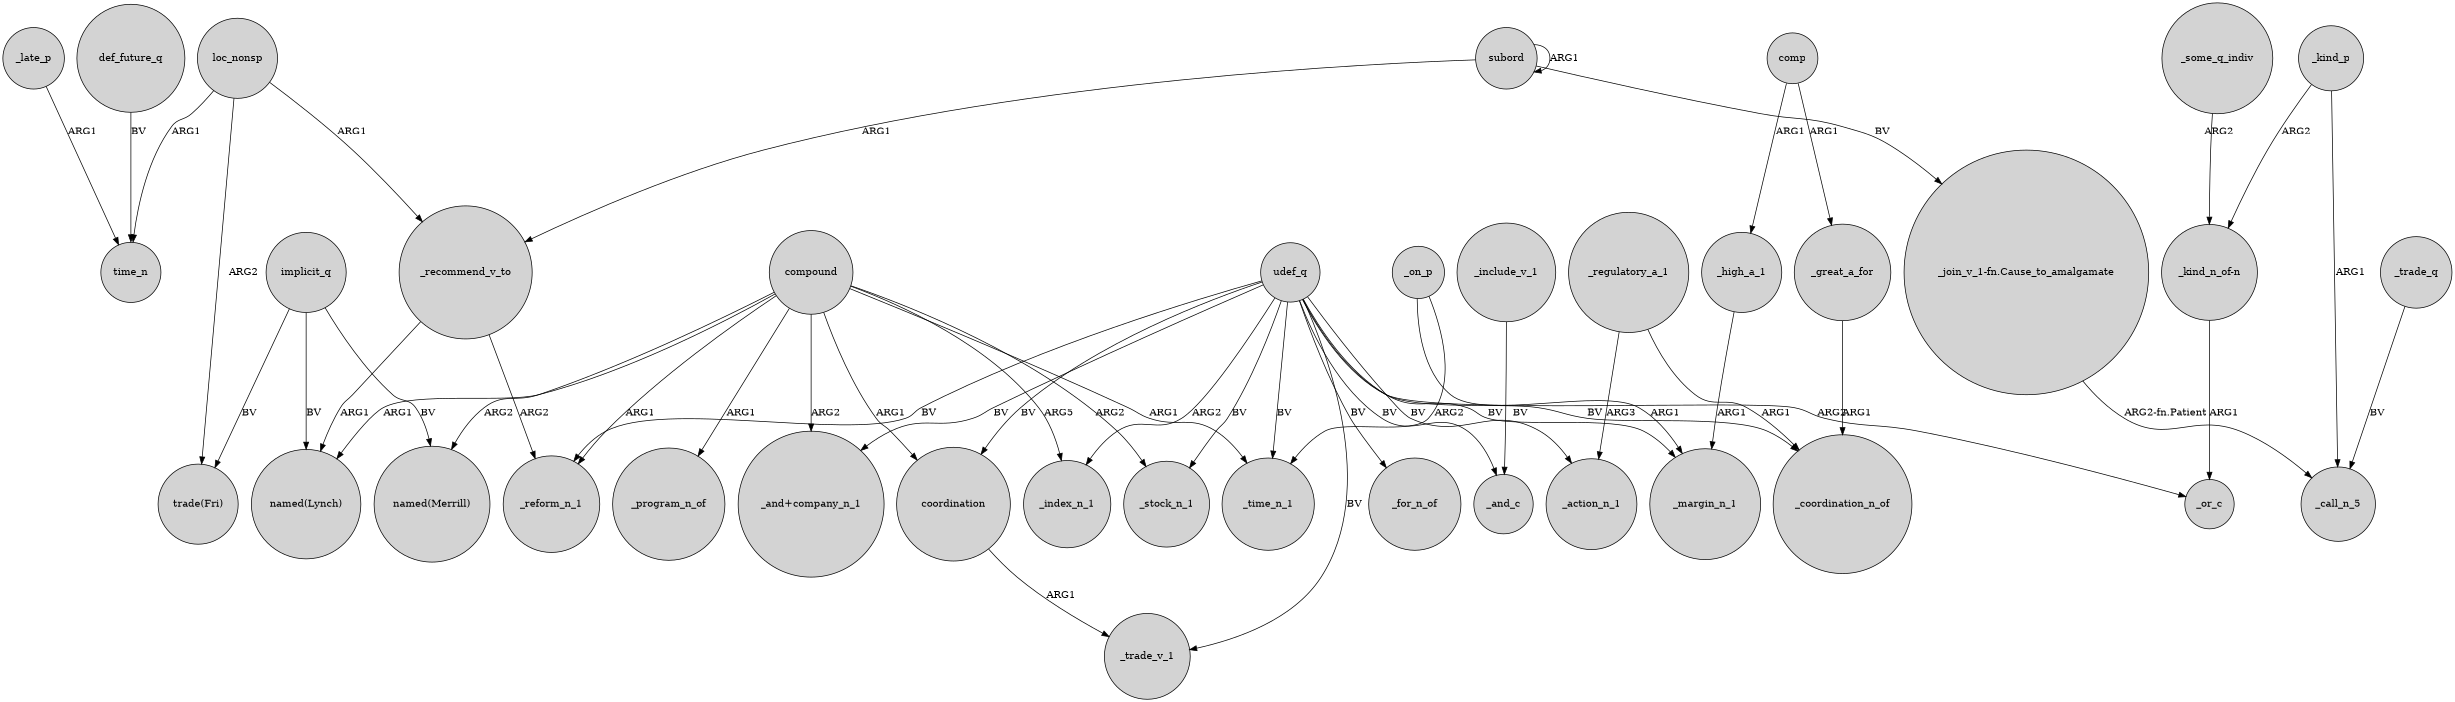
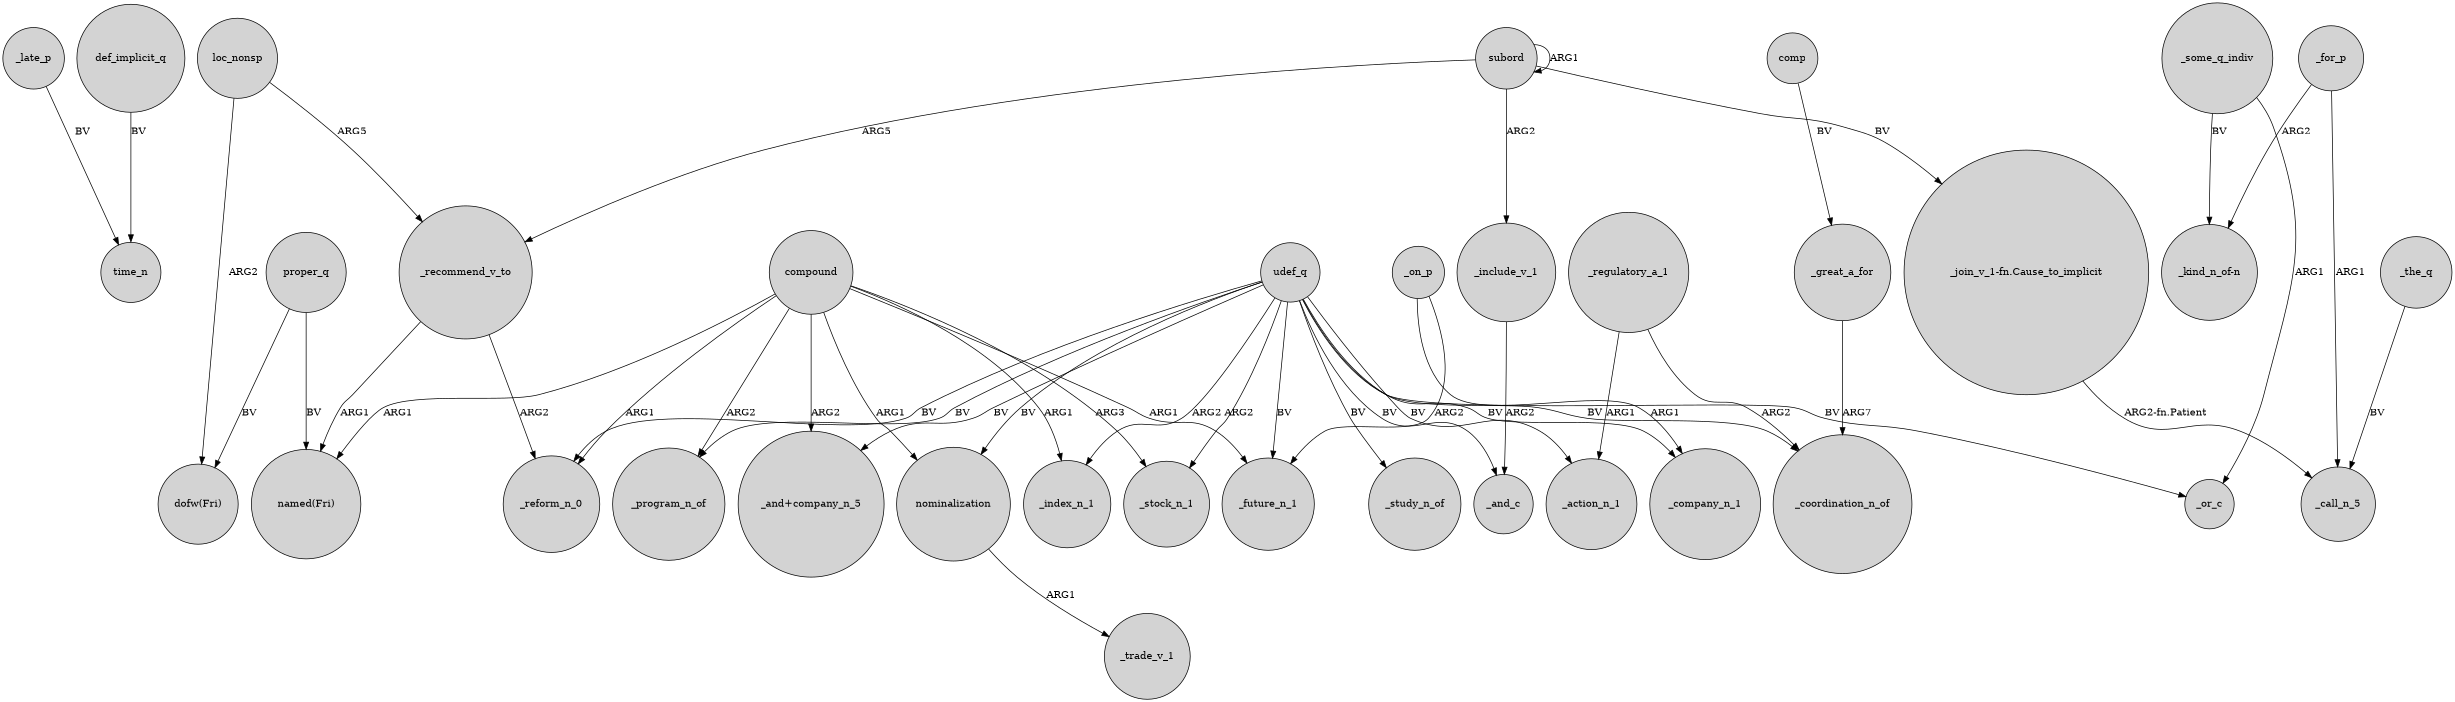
(131, 58) -> (131, 58)
(2331, 58) -> (2331, 58)
(83, 132) -> (83, 132)
(352, 132) -> (352, 132)
(877, 132) -> (877, 132)
(1824, 132) -> (1824, 132)
(2219, 132) -> (2219, 132)
(157, 152) -> none
none -> (1506, 152)
(306, 272) -> (306, 272)
(1742, 272) -> none
(2026, 272) -> (2026, 272)
(2416, 272) -> (2416, 272)
(2209, 396) -> (2290, 289)
(741, 413) -> (741, 413)
(1059, 413) -> (1059, 413)
(1110, 413) -> (1110, 413)
(1239, 413) -> (1239, 413)
(1520, 413) -> (1520, 413)
(1621, 413) -> (1621, 413)
(1776, 413) -> (1776, 413)
(1832, 413) -> (1832, 413)
(1857, 413) -> (1857, 413)
(198, 504) -> (198, 504)
(306, 504) -> (306, 504)
(432, 504) -> none
(551, 504) -> (551, 504)
(811, 504) -> (811, 504)
(953, 504) -> (953, 504)
(1268, 504) -> (1268, 504)
(1415, 504) -> (1415, 504)
(1705, 504) -> (1705, 504)
(1345, 510) -> (986, 392)
